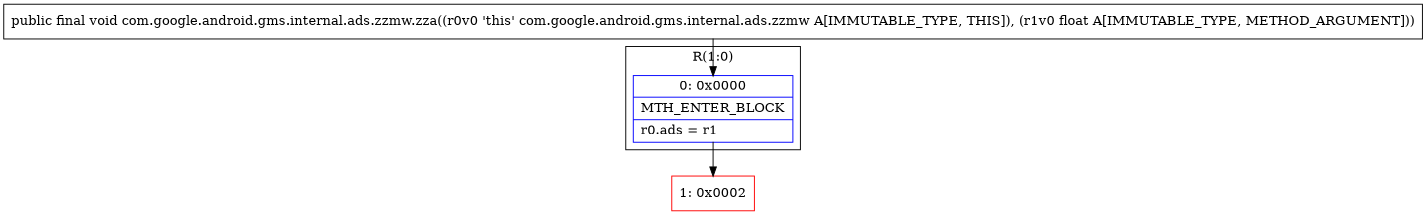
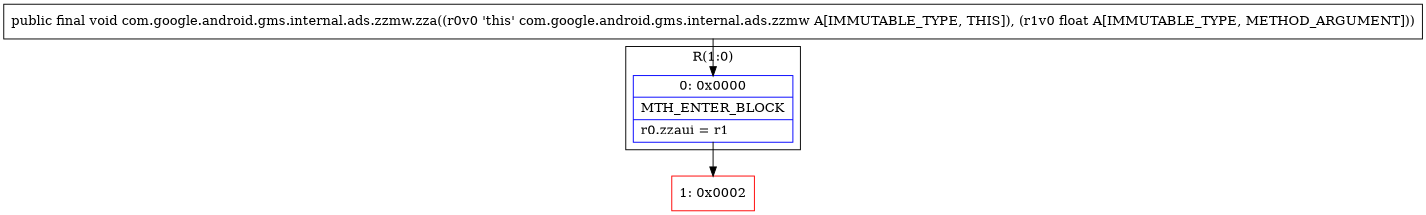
(679, 131) -> (685, 131)
